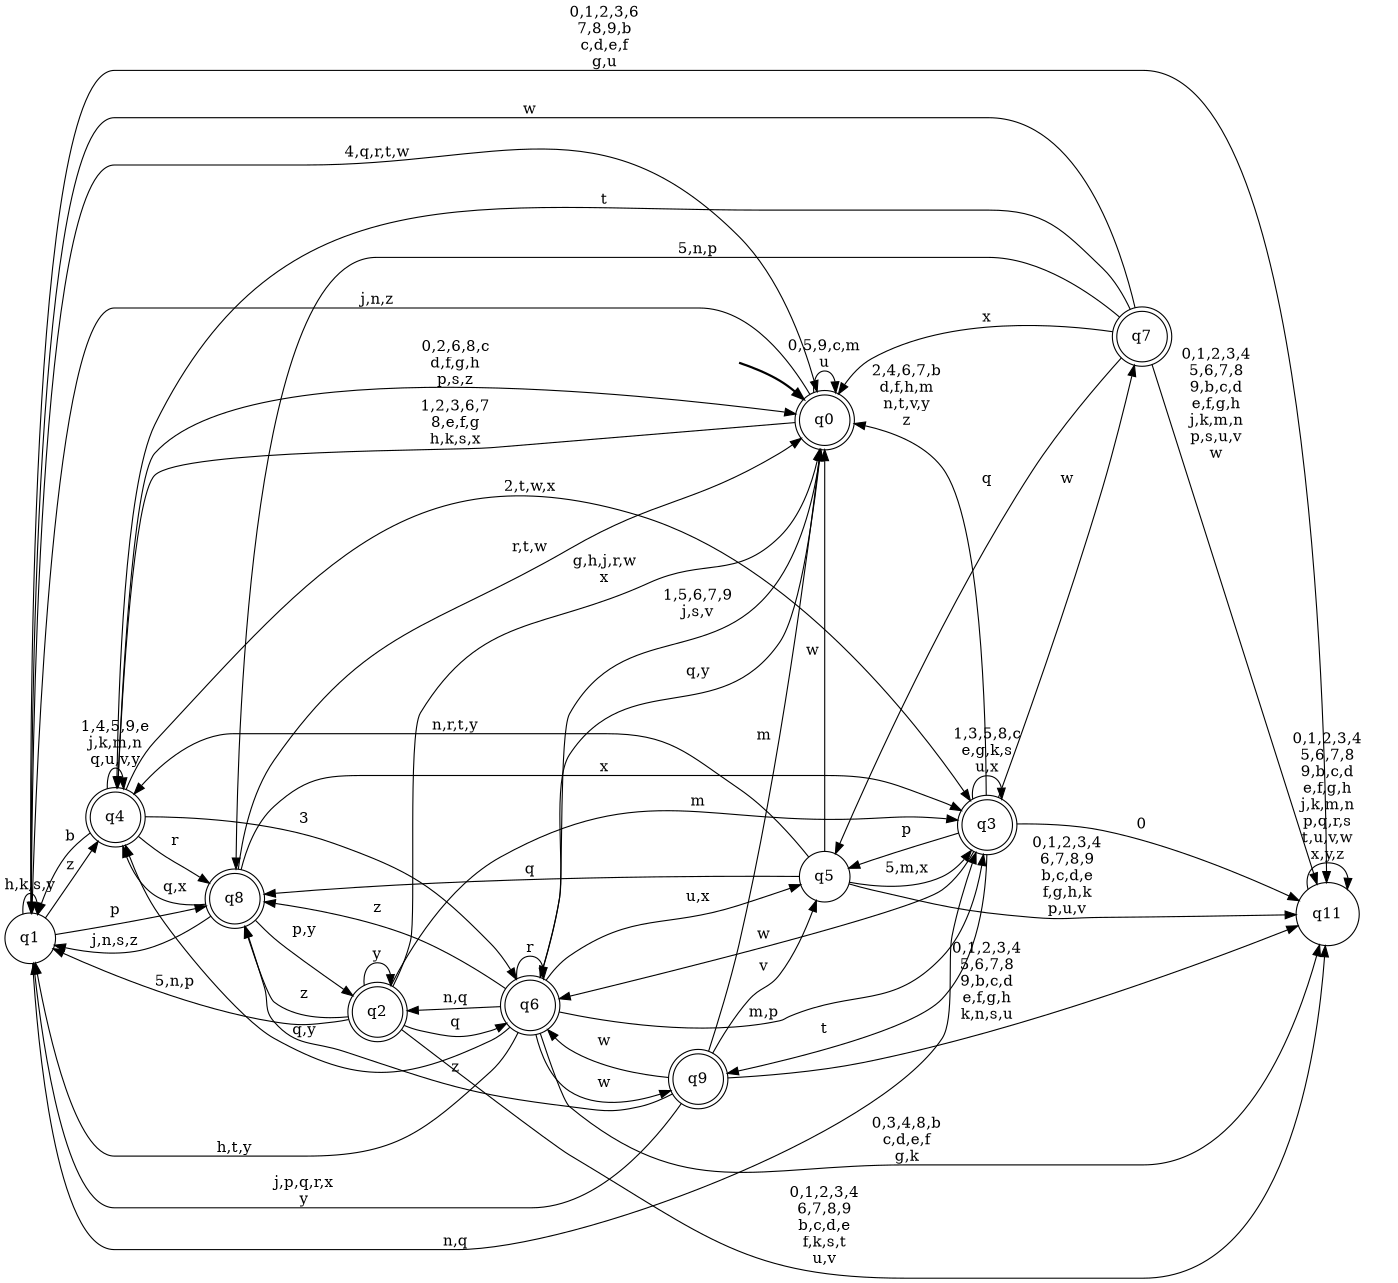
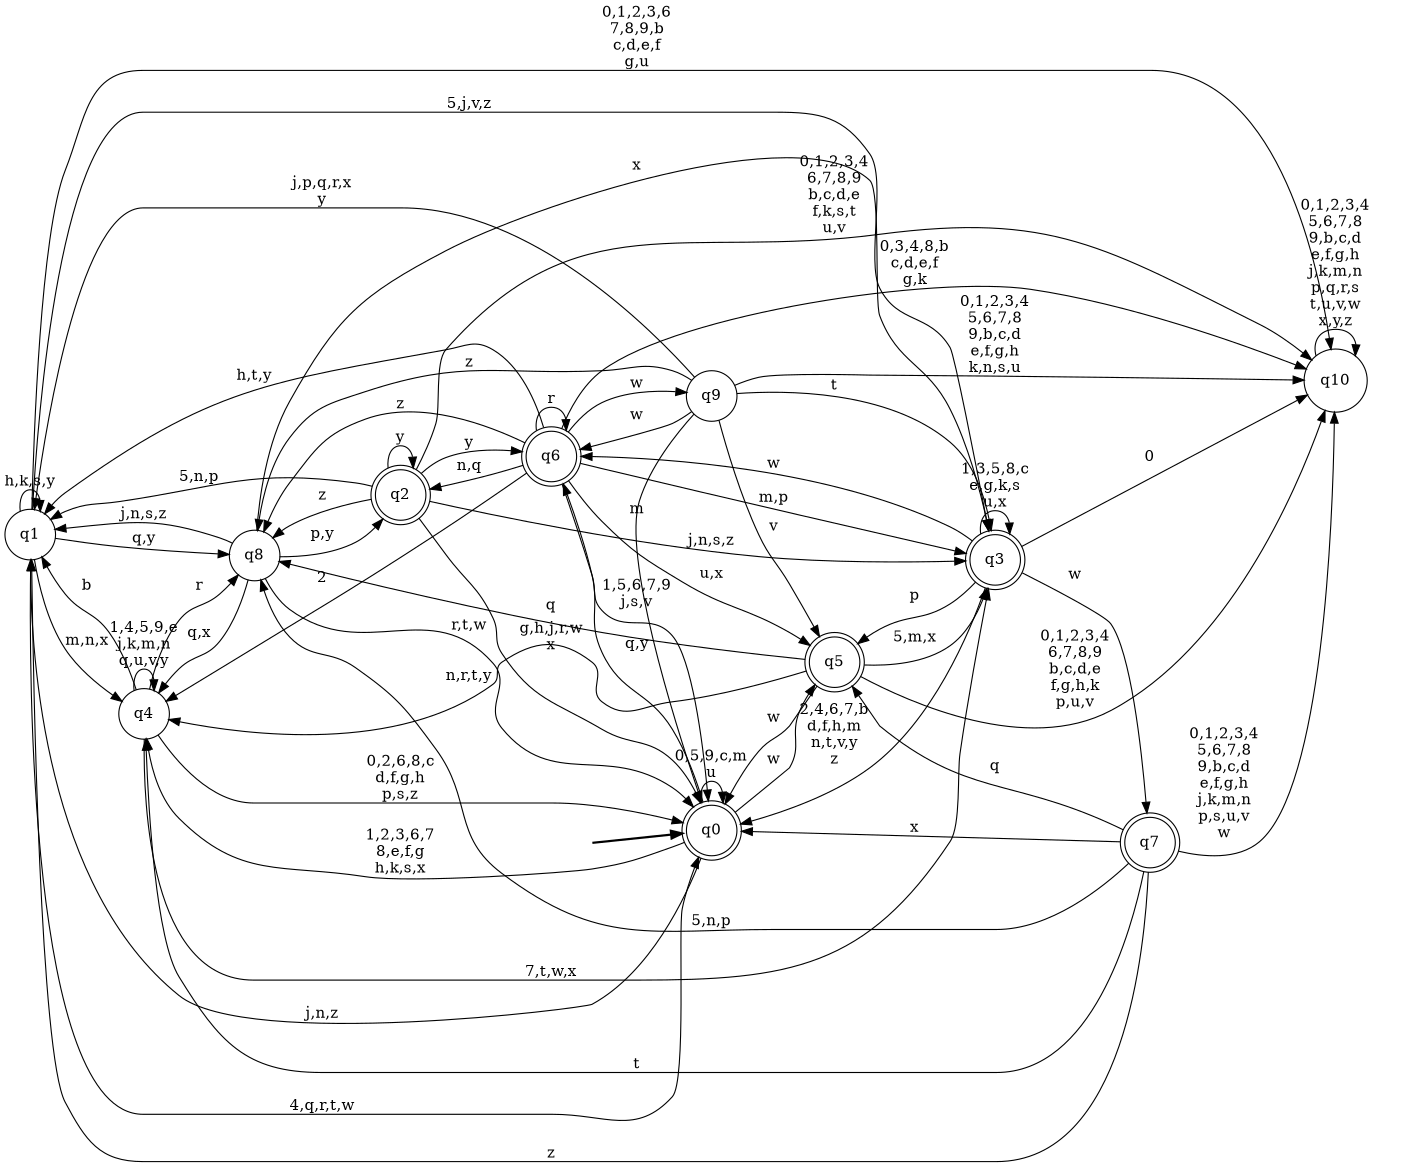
(530, 109) -> (551, 1153)
(530, 487) -> (551, 972)
none -> (791, 764)
(698, 801) -> (712, 541)
(116, 817) -> (144, 714)
(348, 849) -> none
(71, 865) -> (87, 641)
(825, 877) -> (835, 662)
(235, 899) -> (255, 556)
(116, 910) -> (144, 538)
(1328, 914) -> (1336, 381)
(916, 1016) -> (891, 410)
(456, 1022) -> (469, 443)
(304, 1030) -> (323, 578)
(698, 1079) -> (712, 396)
(456, 1241) -> (469, 104)
